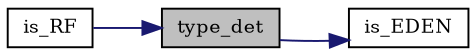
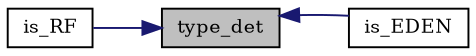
(305, 41) -> (324, 15)
